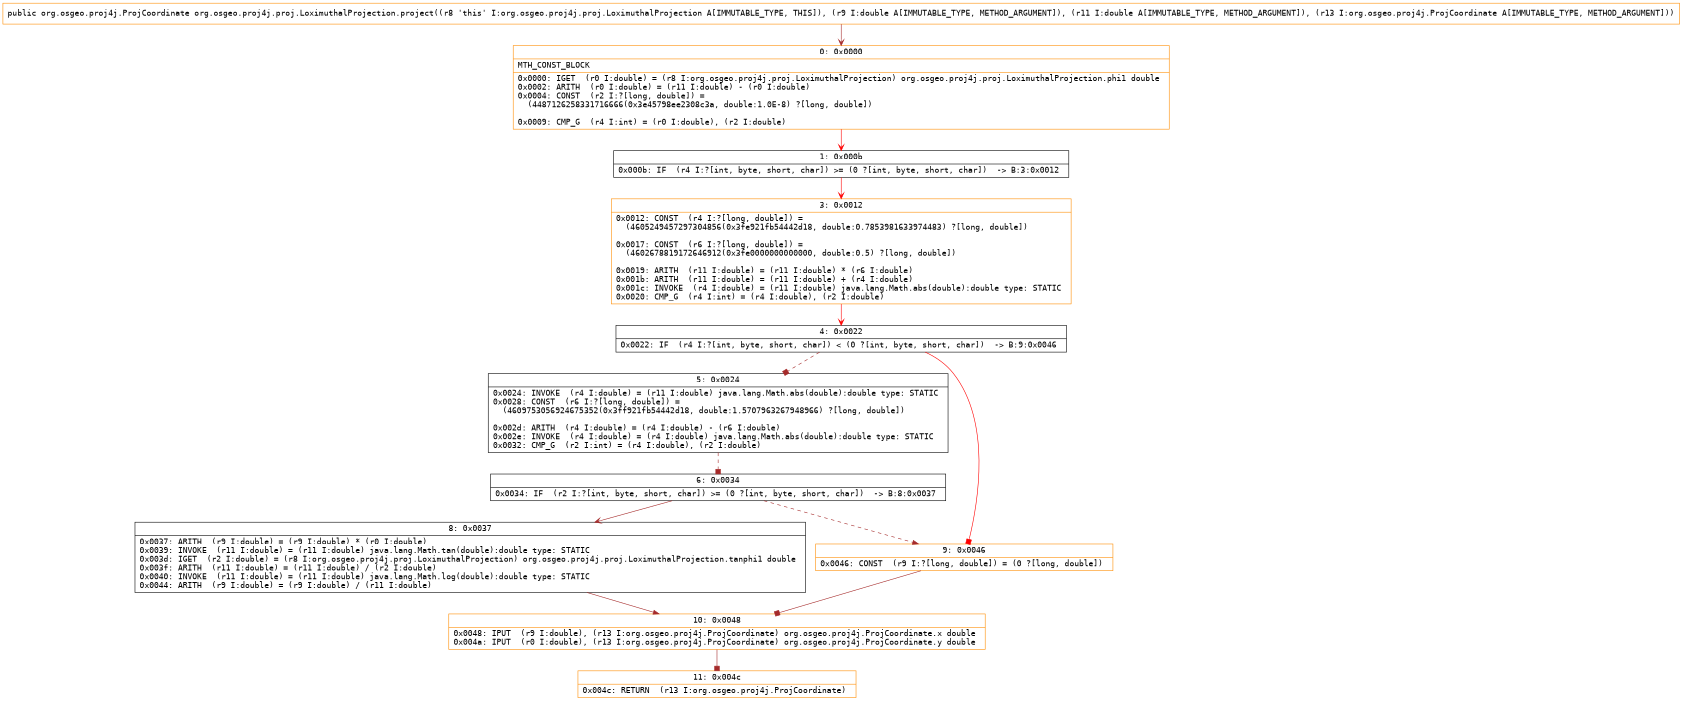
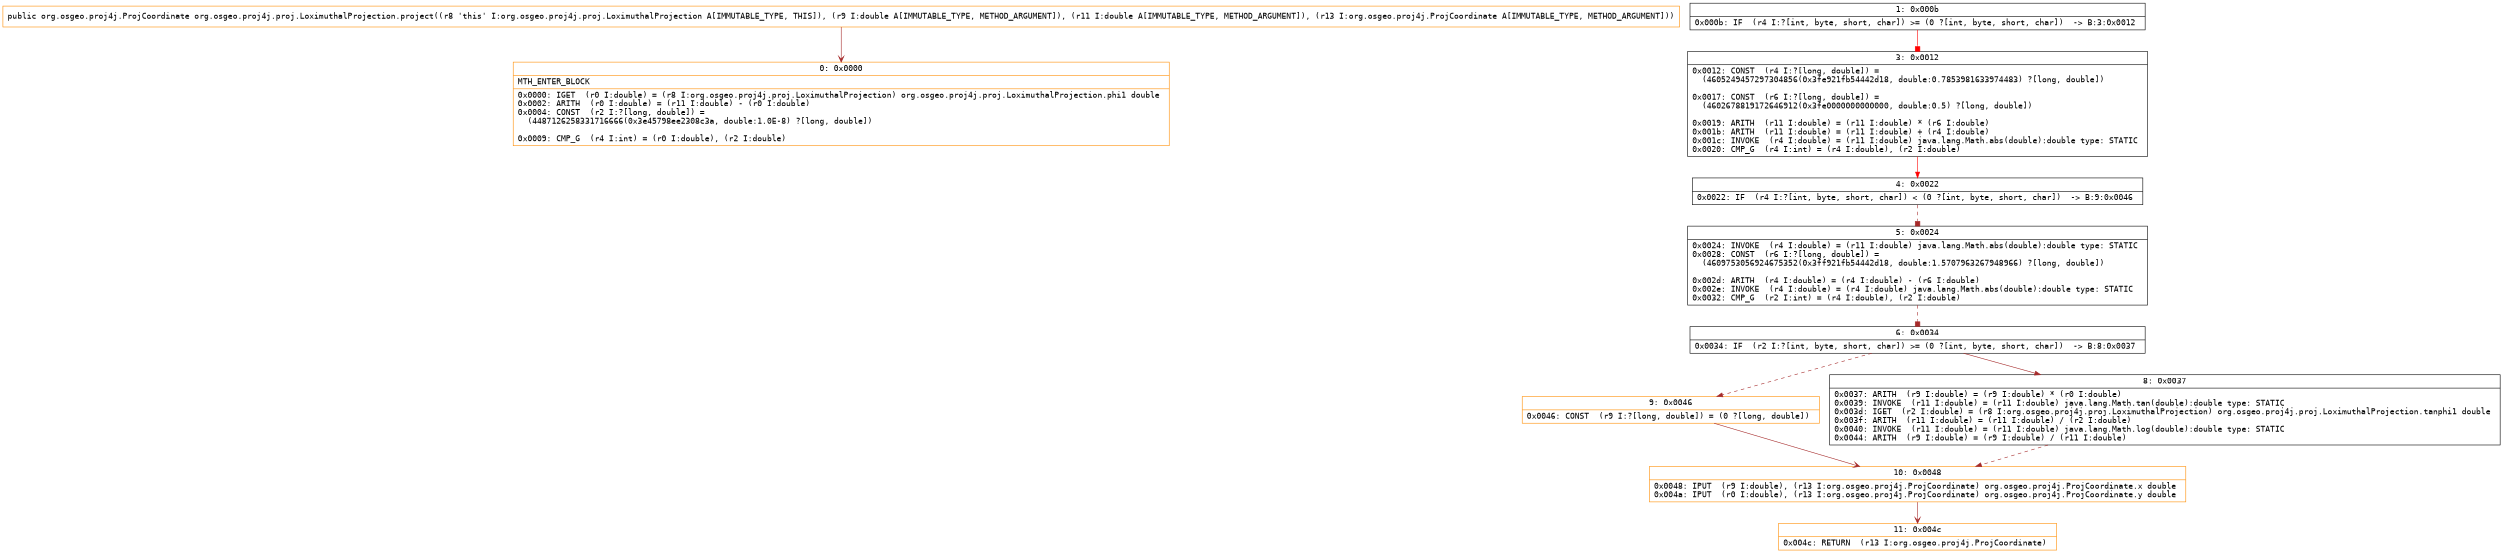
(554, 65) -> (554, 82)
(841, 137) -> none
(841, 185) -> (1918, 38)
(841, 251) -> (1918, 104)
(841, 312) -> (1918, 164)
(977, 436) -> none
(636, 511) -> (1999, 363)
(851, 592) -> (1784, 444)
(620, 602) -> (2015, 455)
(717, 657) -> (1918, 510)
